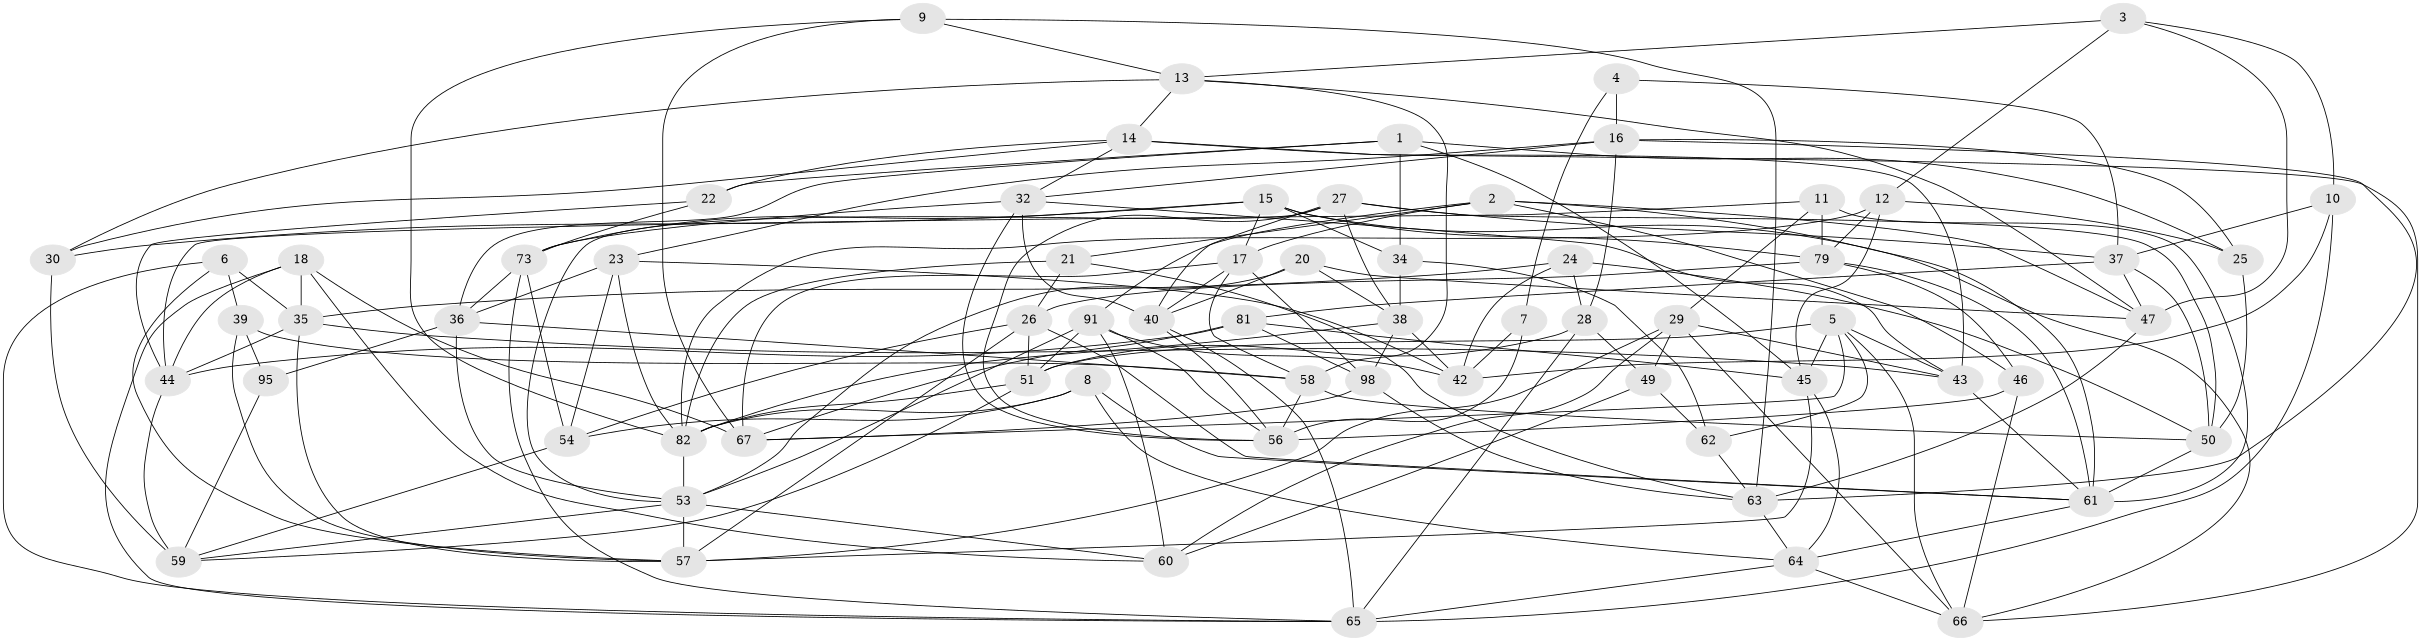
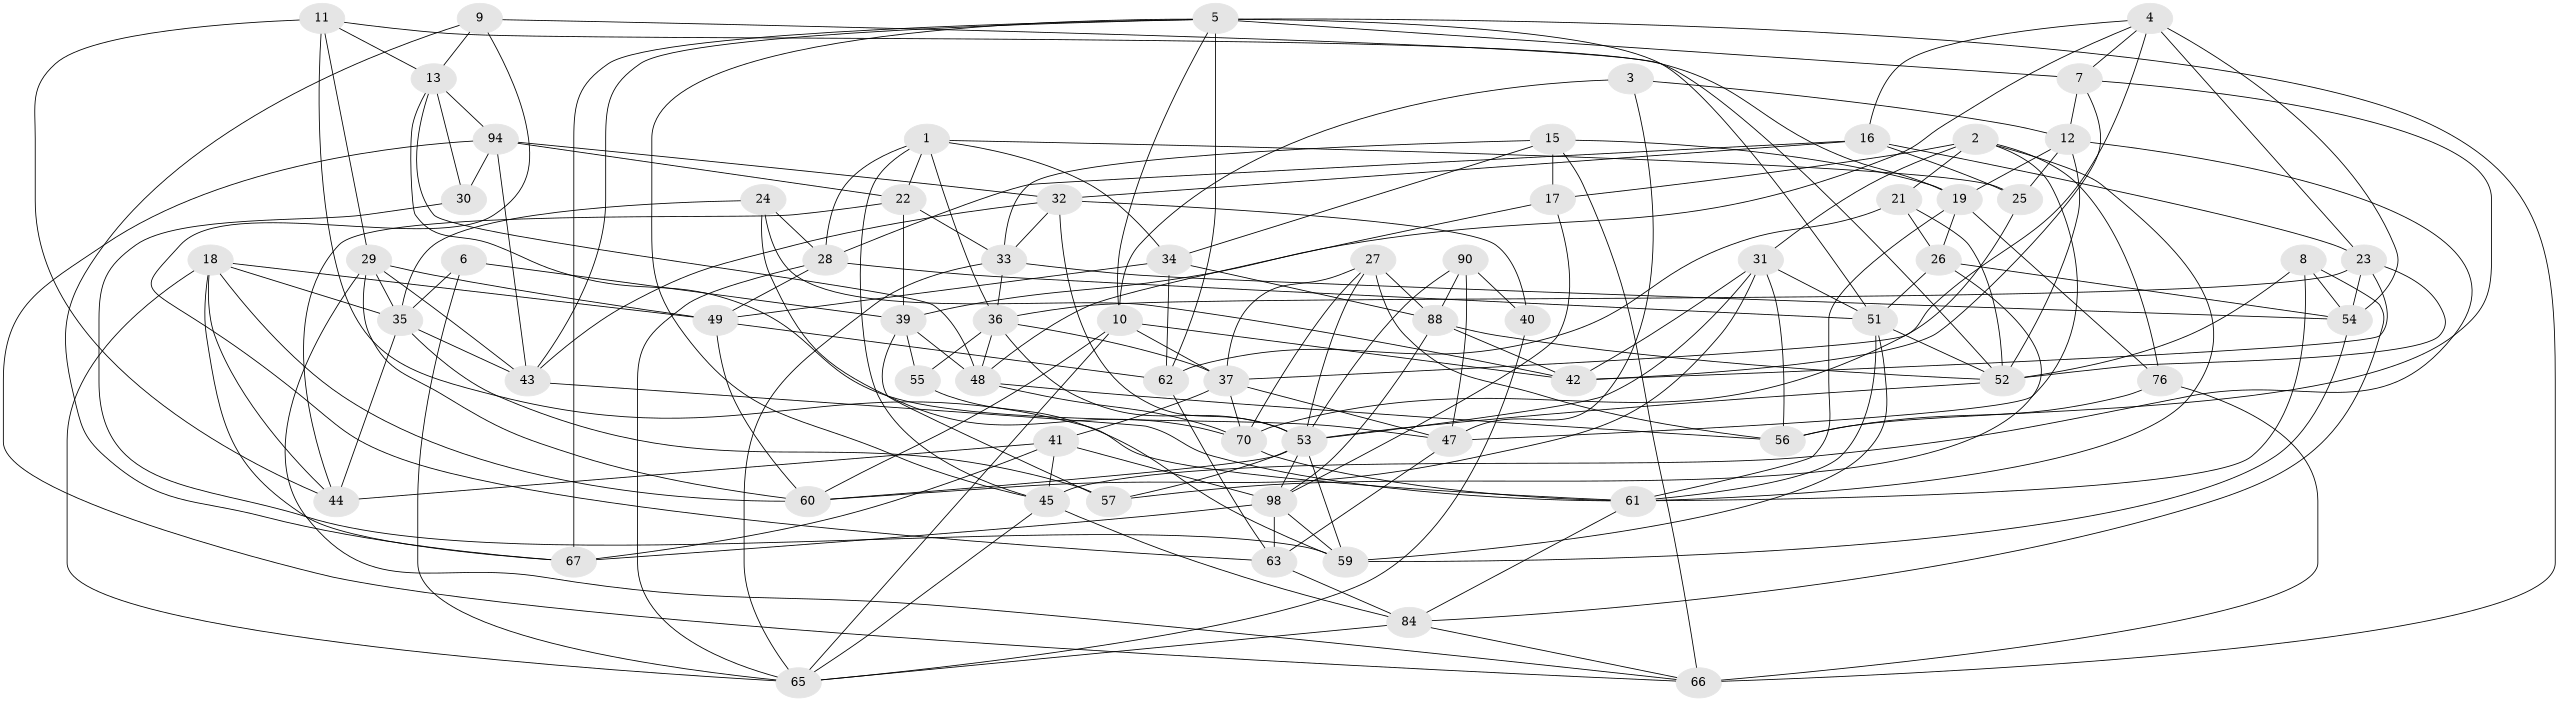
none -> (1648, 49)
(1653, 49) -> (378, 49)
none -> (2074, 109)
(1129, 139) -> (496, 139)
none -> (2257, 139)
none -> (2326, 146)
none -> (1143, 171)
none -> (849, 181)
(2400, 222) -> none
(659, 224) -> none
none -> (1545, 224)
(1264, 225) -> none
(524, 260) -> (1004, 260)
none -> (903, 260)
(1303, 260) -> (1466, 260)
(1822, 260) -> (1960, 200)
(888, 277) -> none
none -> (463, 290)
none -> (942, 290)
(1184, 298) -> none
(1091, 320) -> (1761, 260)
(1244, 320) -> (1056, 441)
(1400, 320) -> (1435, 320)
none -> (1115, 343)
(1412, 379) -> (1579, 328)
(266, 381) -> (918, 381)
(1225, 381) -> none
(1308, 381) -> (978, 381)
(2021, 381) -> (2160, 381)
none -> (997, 403)
(1016, 416) -> (1118, 381)
(684, 441) -> (2002, 381)
(2209, 441) -> (1244, 441)
none -> (1289, 471)
(144, 473) -> (1309, 531)
(1539, 473) -> (1828, 465)
(1196, 491) -> (385, 290)
(279, 518) -> none
(1310, 540) -> (924, 594)
(1796, 562) -> (1409, 622)
